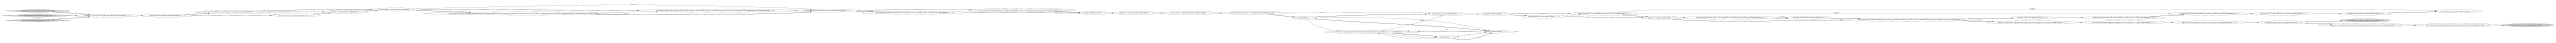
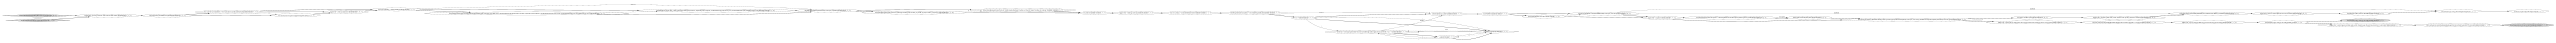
(38, 11) -> none
none -> (2529, 11)
